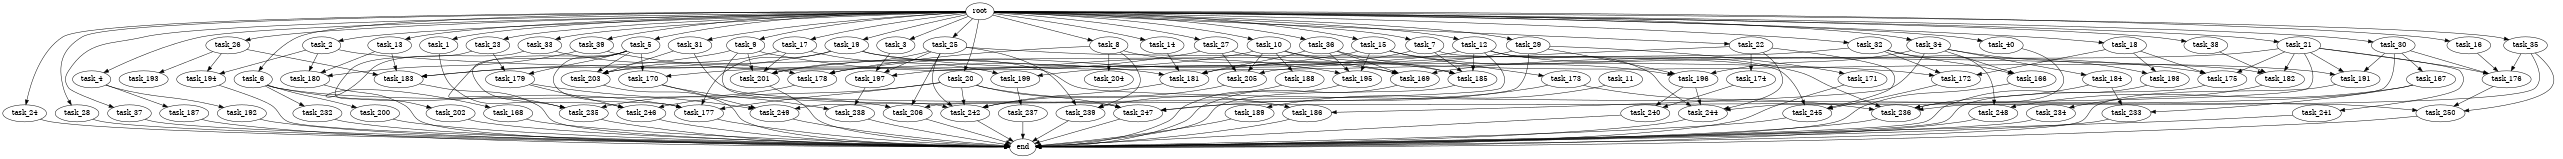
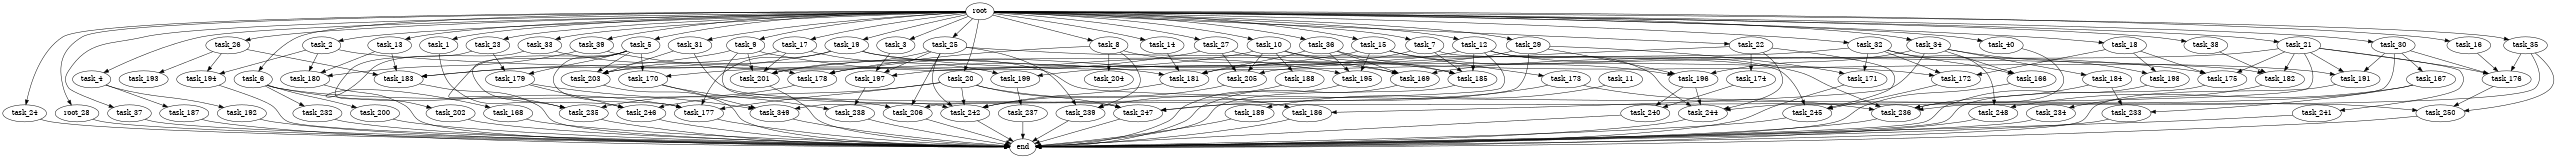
none -> (1867, 60)
(77, 113) -> (77, 113)
(774, 113) -> (774, 113)
